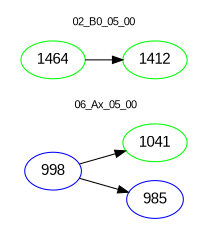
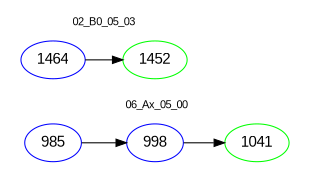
(104, 23) -> (104, 23)
(53, 60) -> (53, 60)
(155, 60) -> (155, 60)
(99, 184) -> (99, 143)
